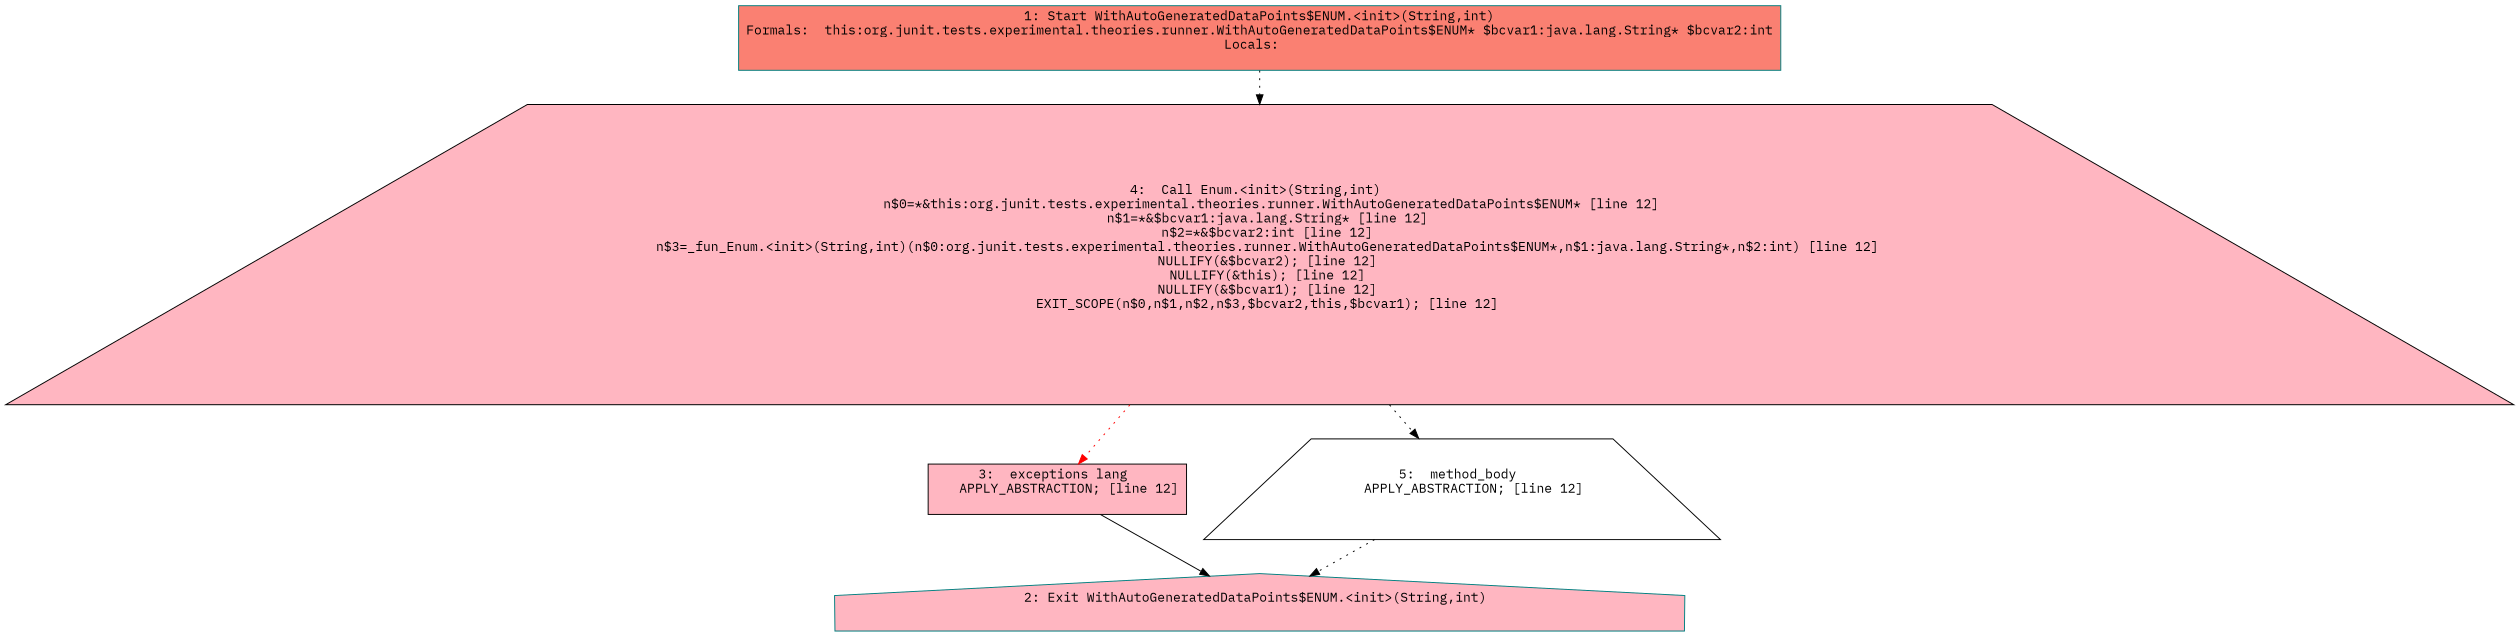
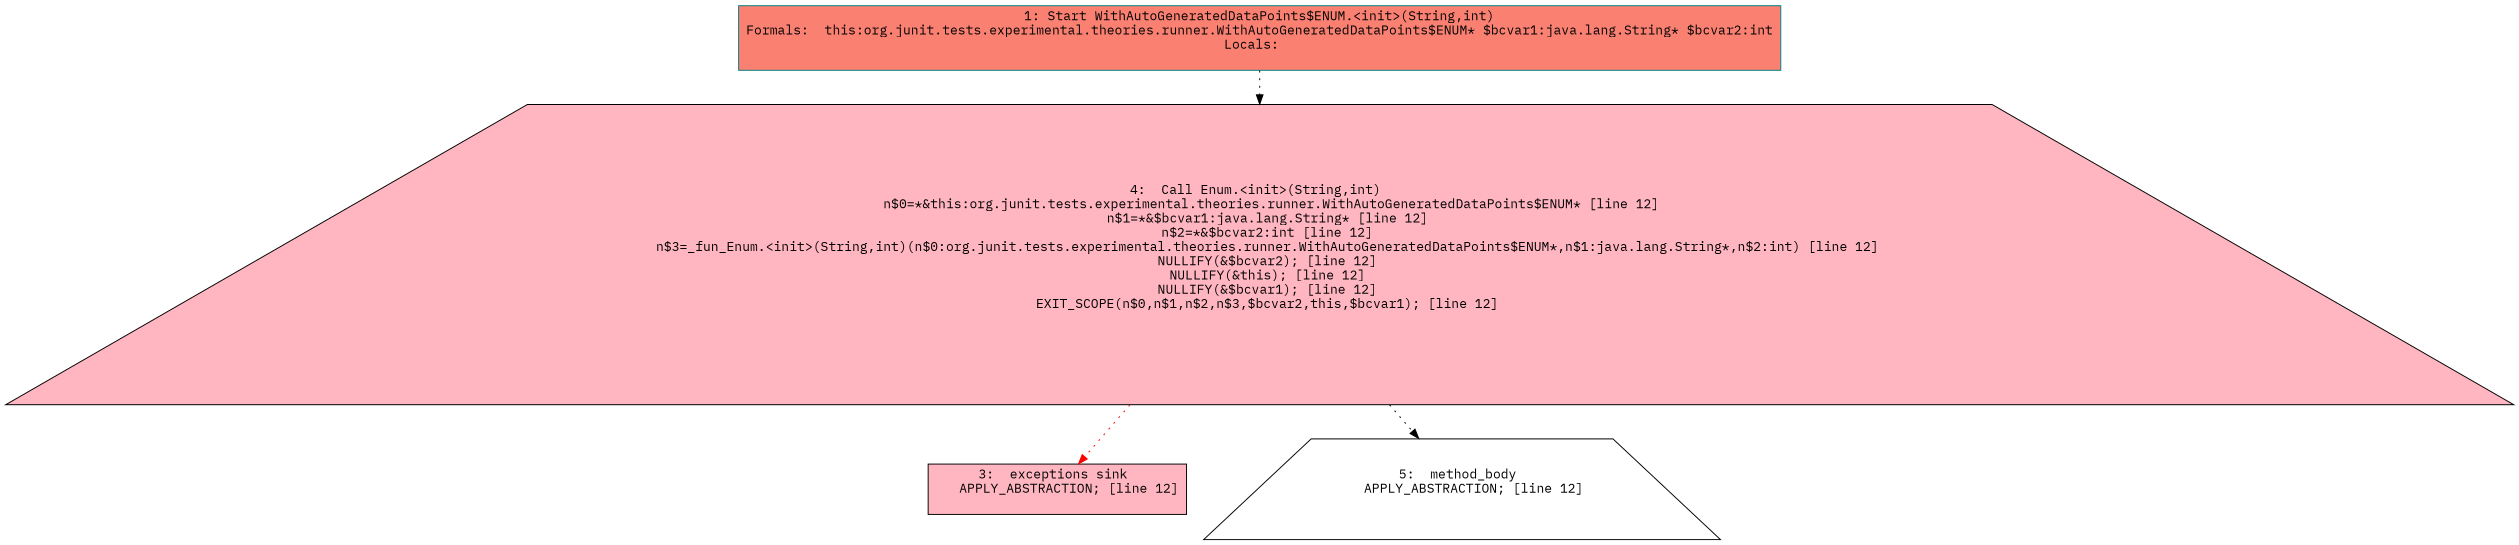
(1057, 489) -> (1057, 489)
(1260, 605) -> none
